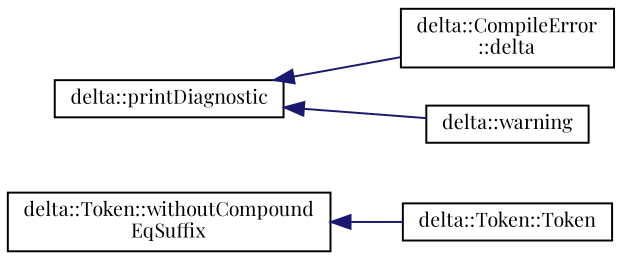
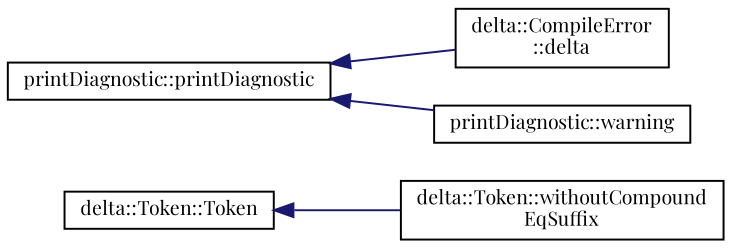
(169, 99) -> (169, 81)
(507, 124) -> (562, 124)
(376, 222) -> (347, 210)
